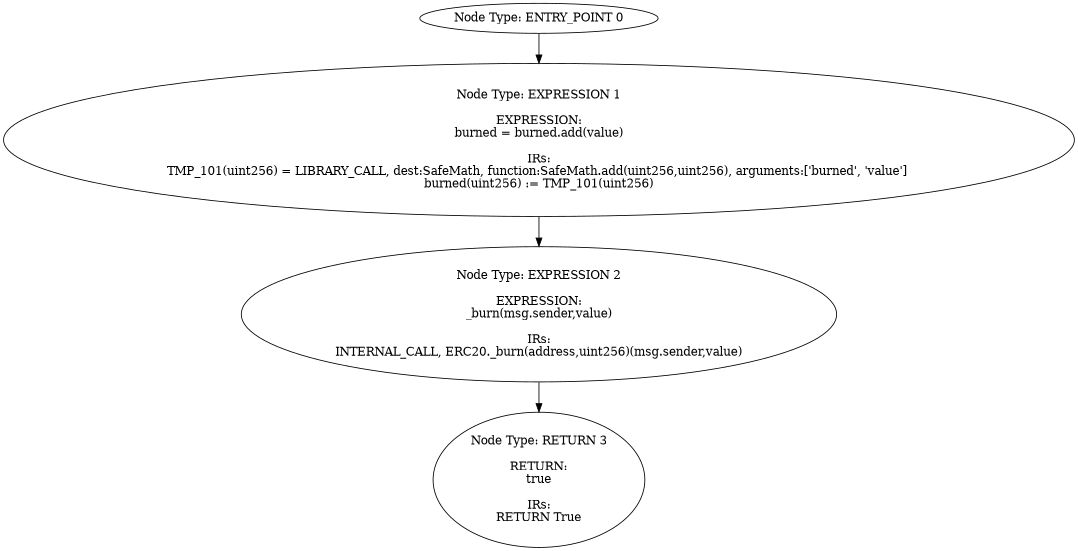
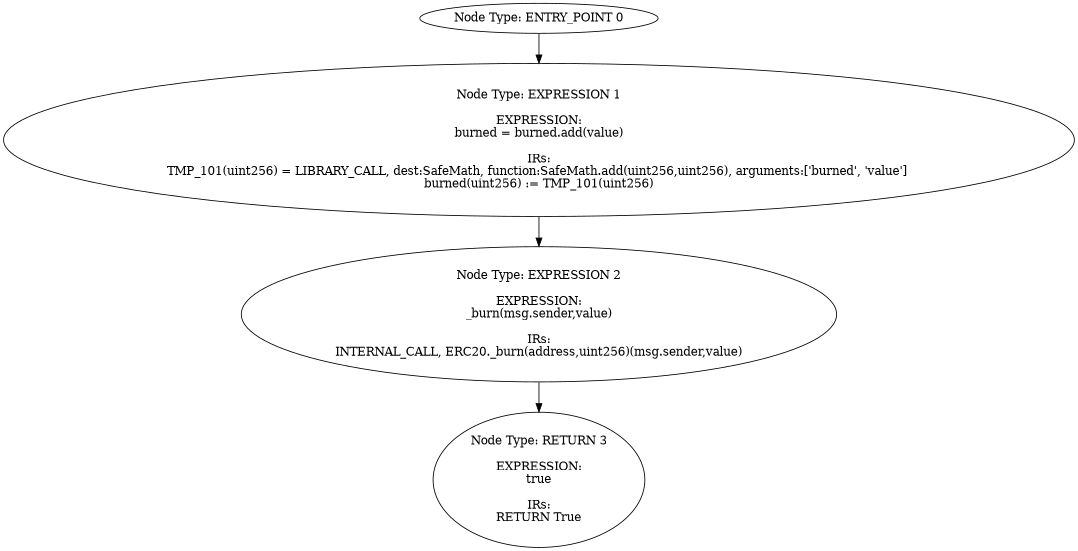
(539, 480) -> (539, 480)
